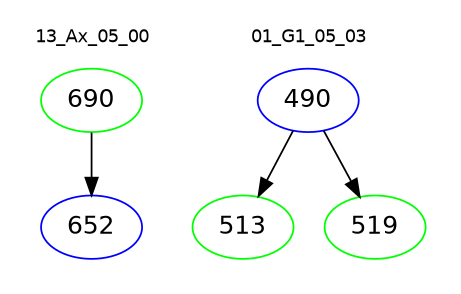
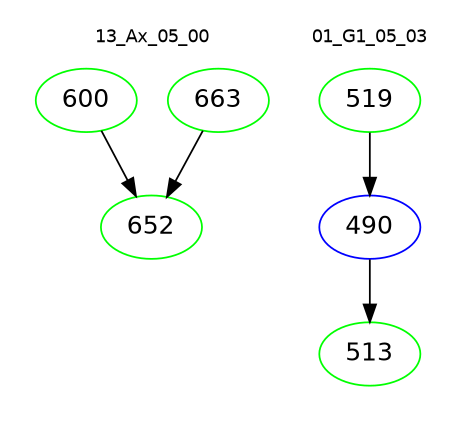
(92, 100) -> (86, 100)
none -> (218, 100)
(337, 156) -> (370, 155)
(92, 227) -> (151, 227)
